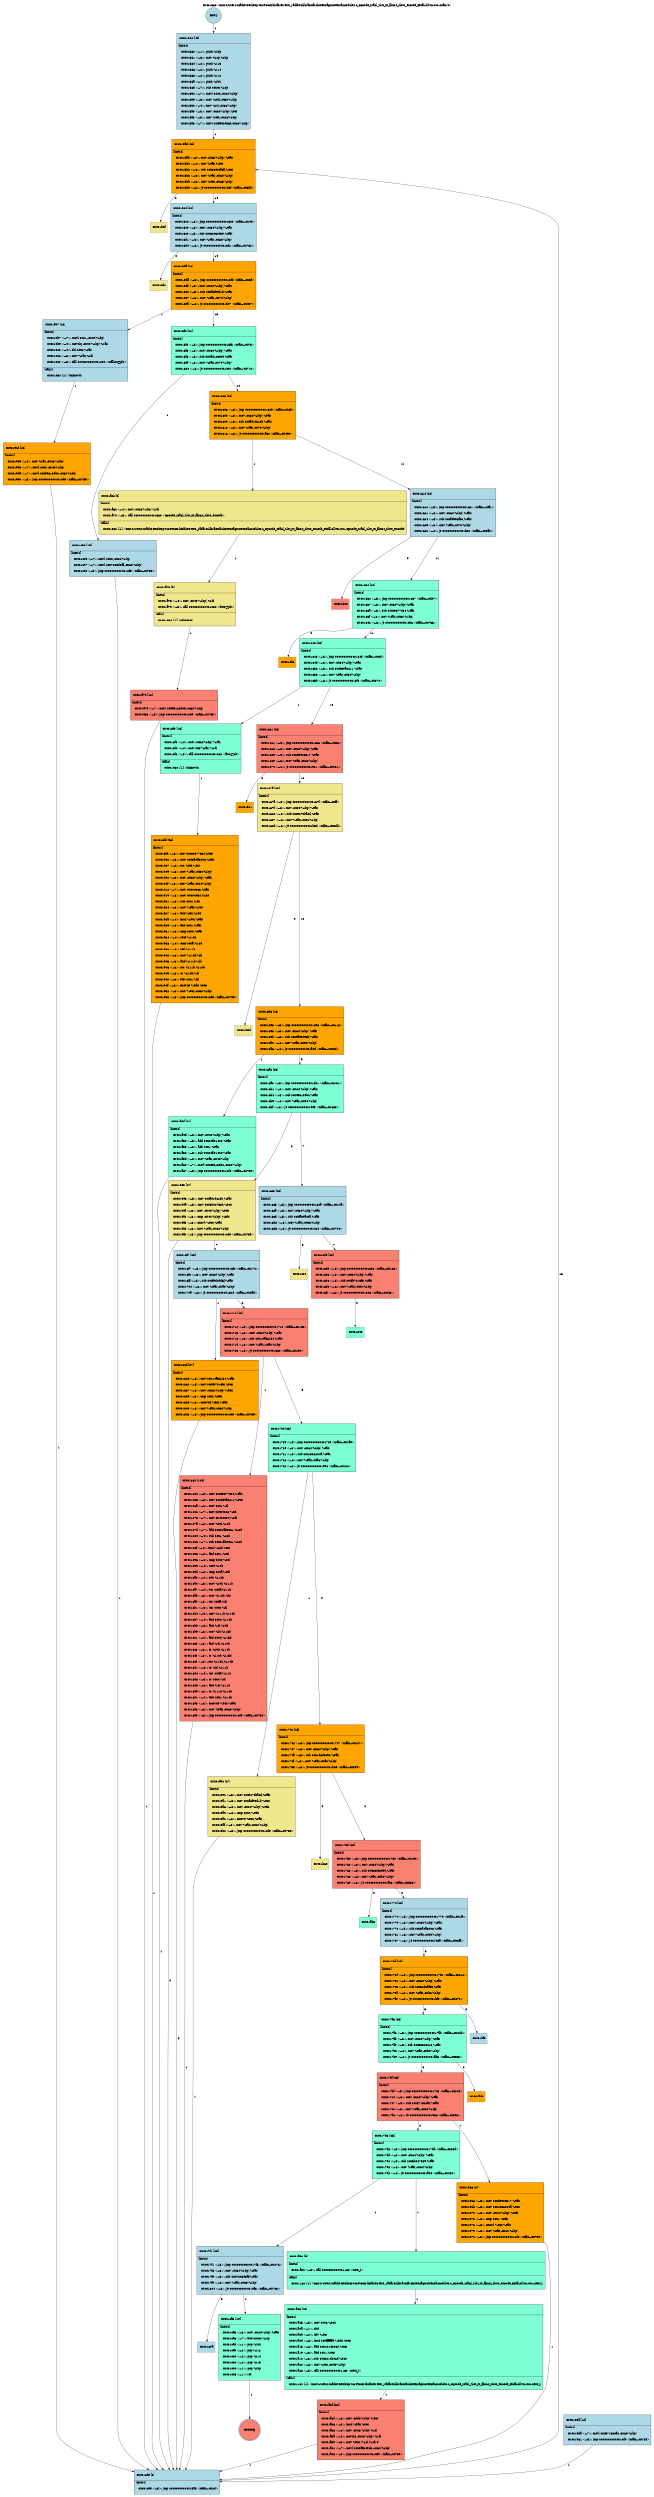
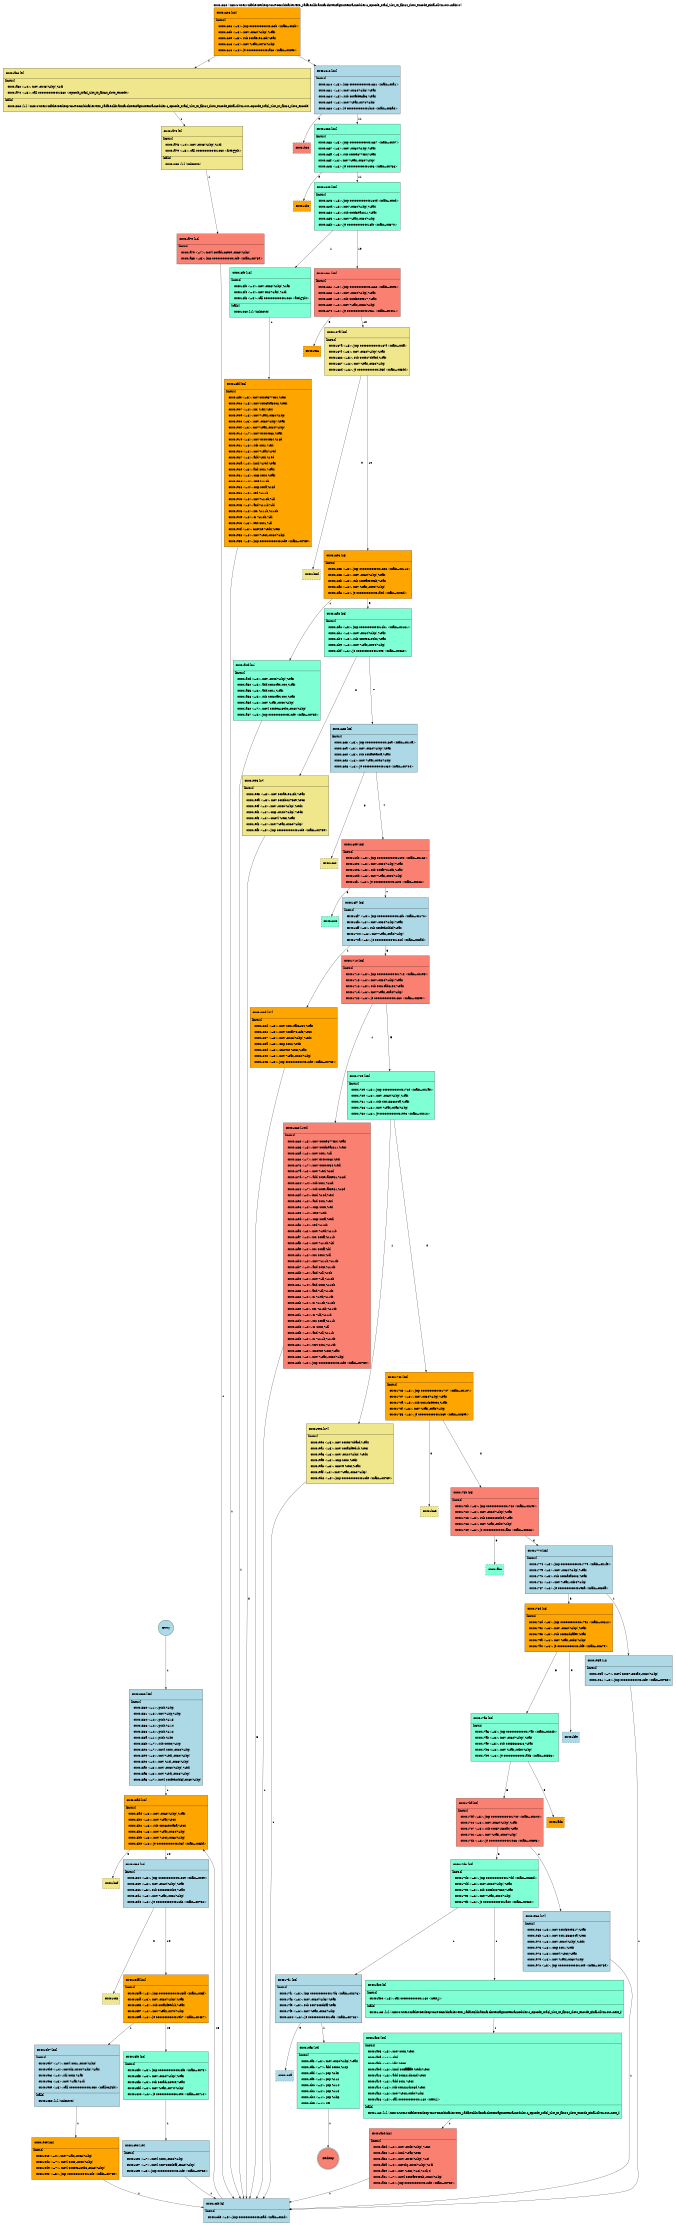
(233, 382) -> none
(402, 464) -> (309, 61)
(215, 1244) -> (385, 892)
none -> (623, 1622)
(500, 2213) -> (567, 1941)
